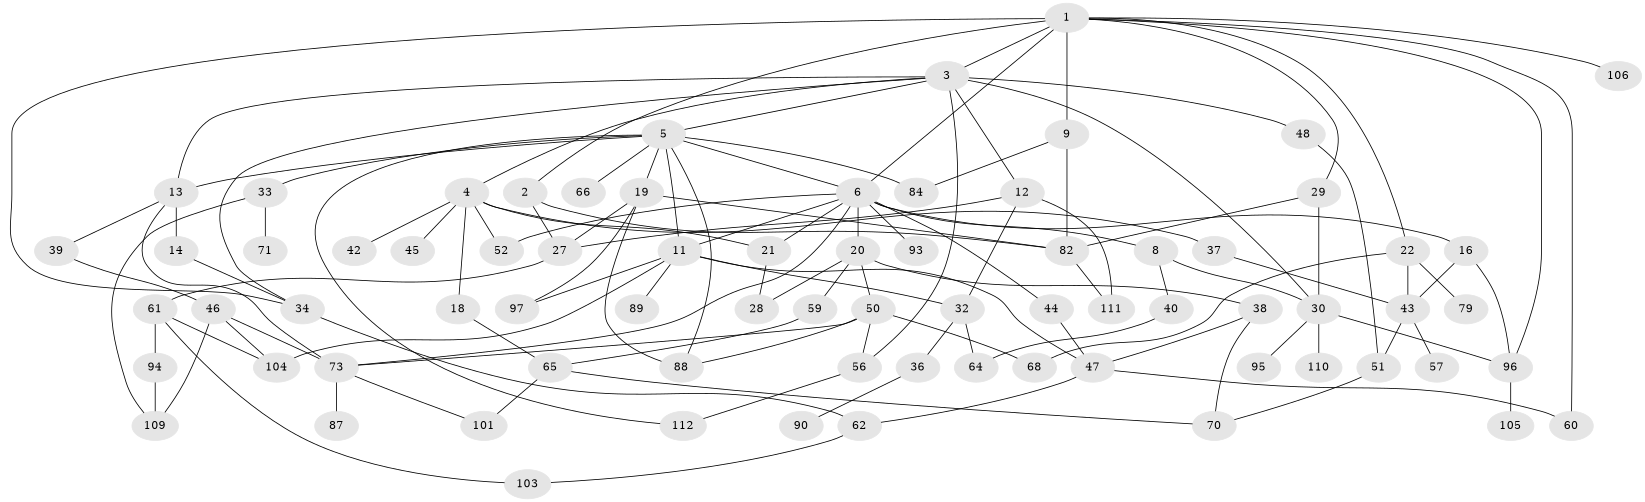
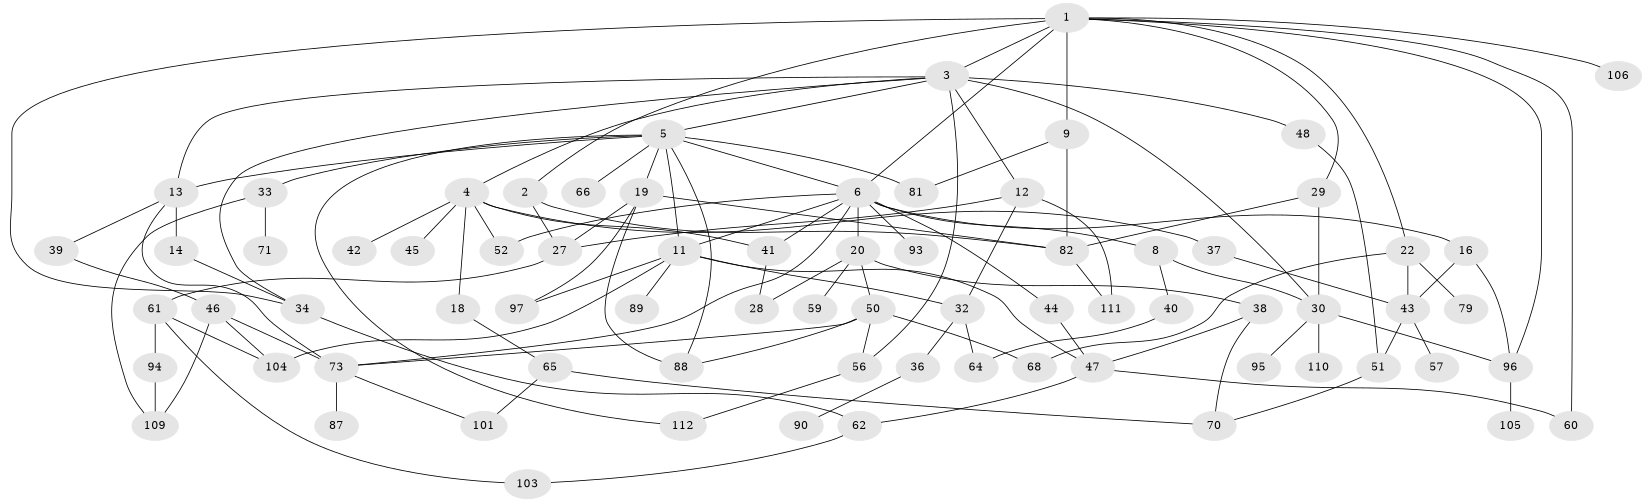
(916, 193) -> (916, 193)
(769, 251) -> (769, 251)
(686, 345) -> none
